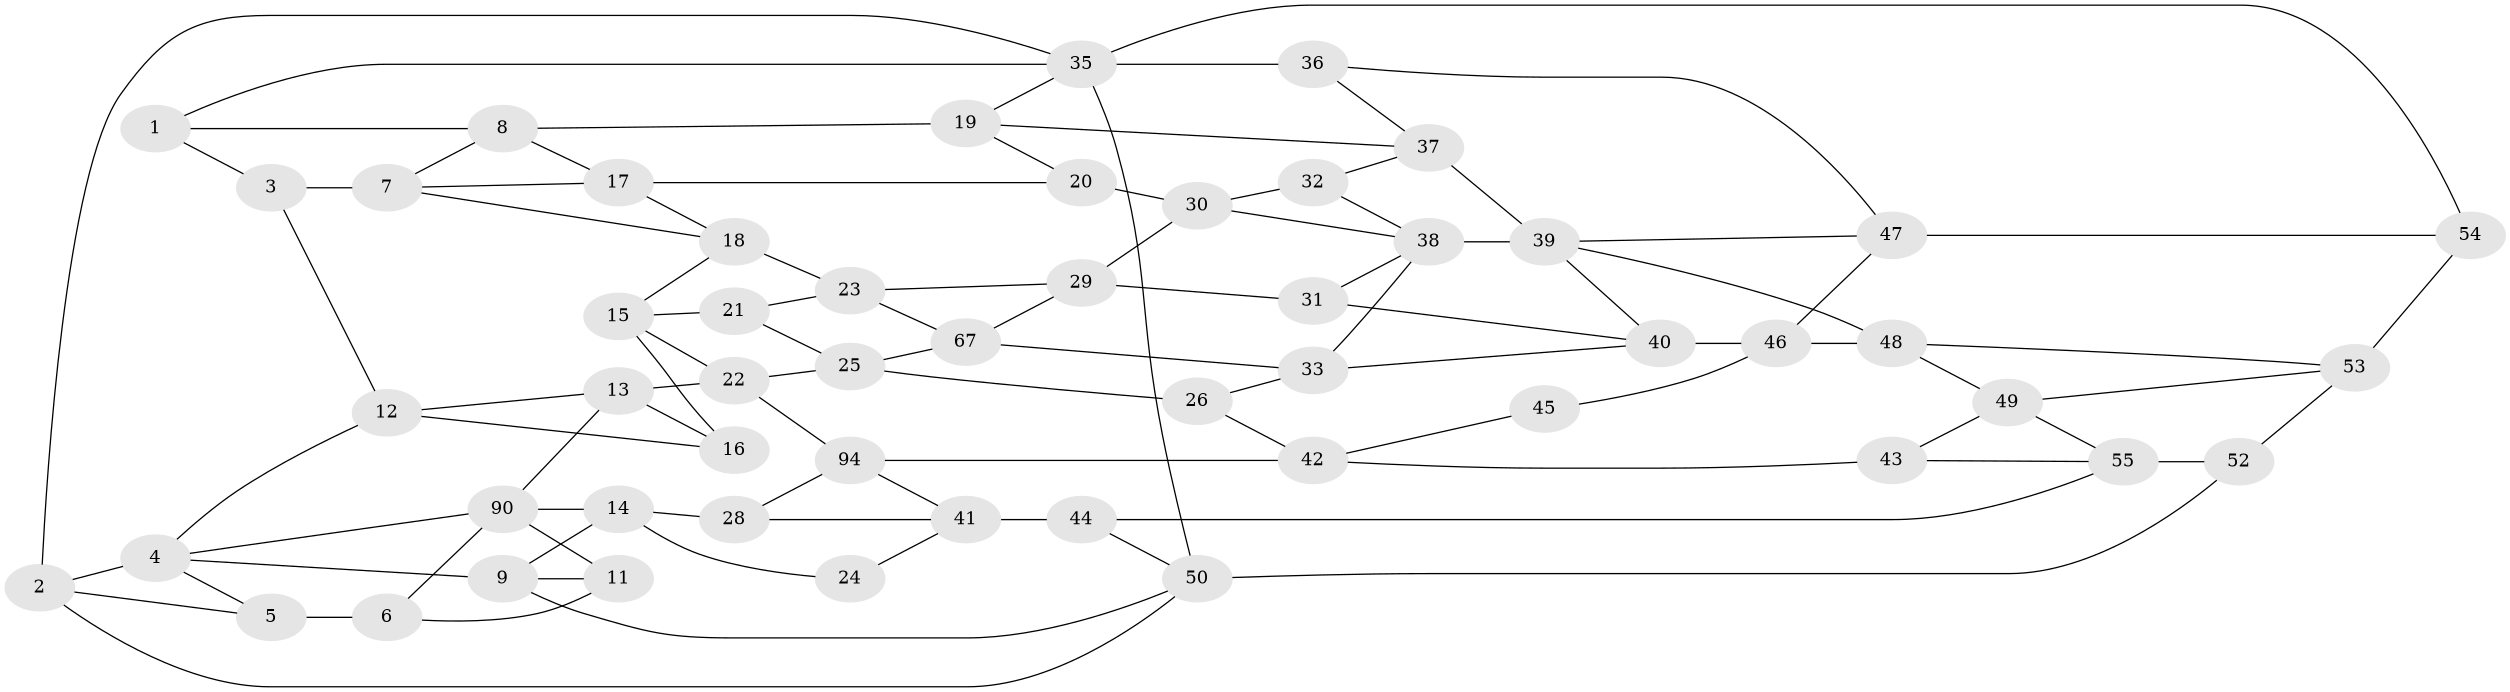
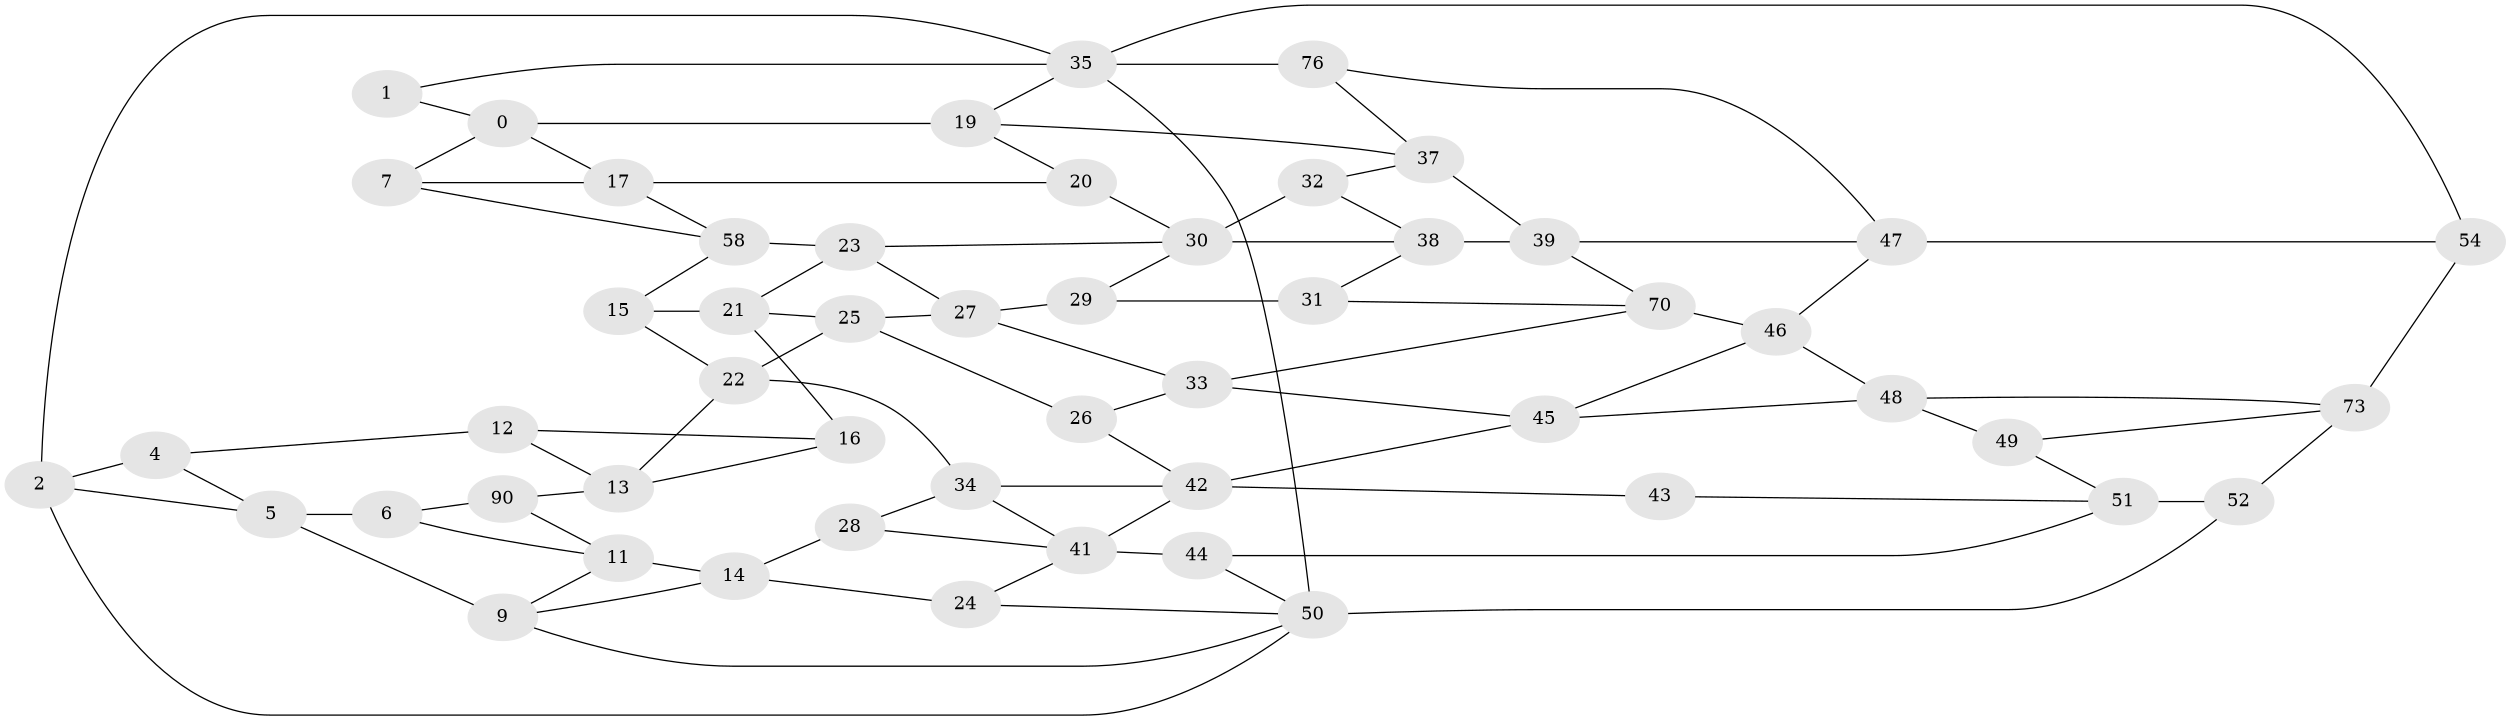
(1313, 64) -> (1313, 64)
(503, 129) -> (503, 123)
(271, 188) -> none
(734, 242) -> (734, 242)
(1723, 282) -> (1718, 409)
(966, 287) -> (1024, 244)
(1379, 300) -> (1371, 402)
(966, 342) -> (966, 314)
(1660, 343) -> (1660, 306)
(2355, 368) -> (2355, 408)
(669, 377) -> (792, 372)
(1950, 432) -> none
(850, 460) -> (966, 486)
(2123, 462) -> (2123, 502)
(561, 509) -> (677, 567)
none -> (1139, 518)
(329, 533) -> none
(329, 568) -> (387, 566)
none -> (1139, 610)
